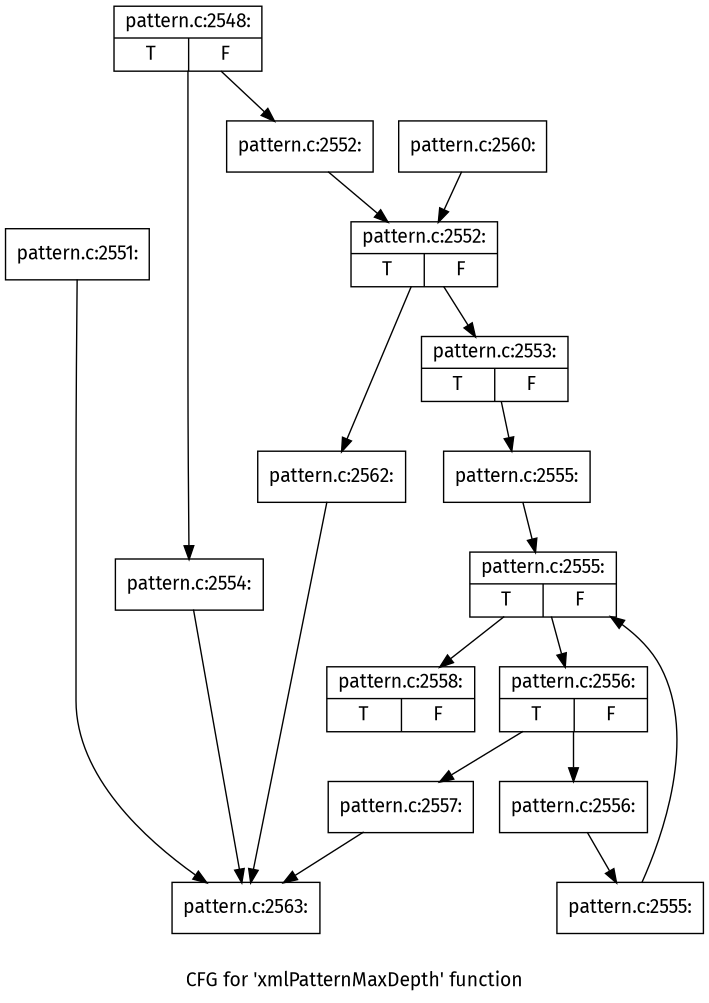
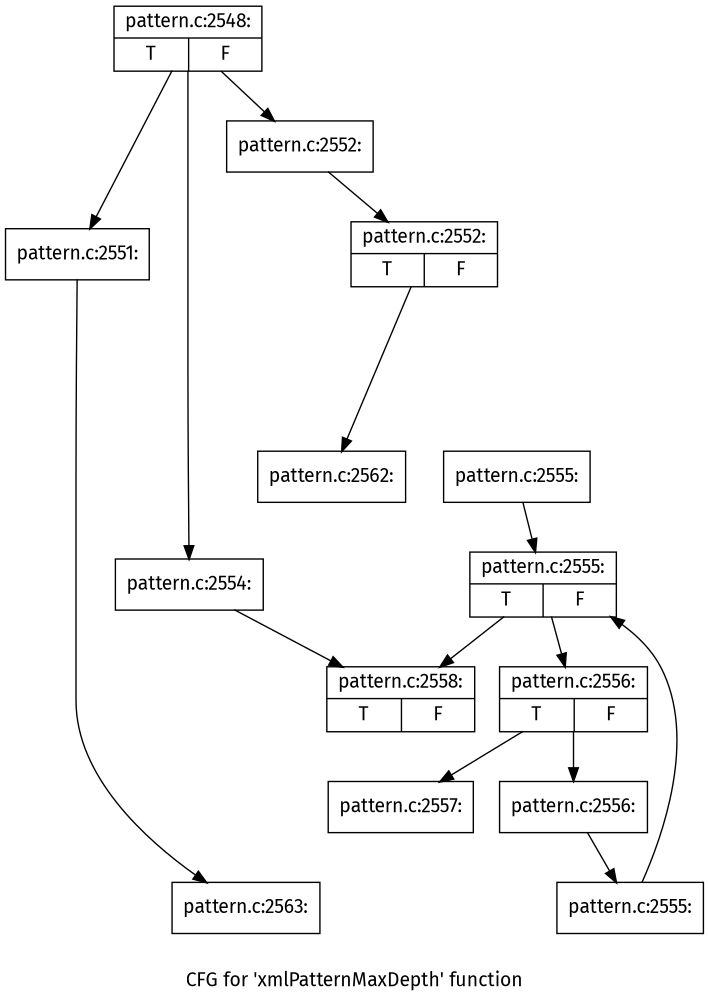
none -> (134, 144)
(473, 146) -> none
(495, 369) -> none
(290, 686) -> none
(216, 739) -> (282, 635)
(329, 854) -> none
